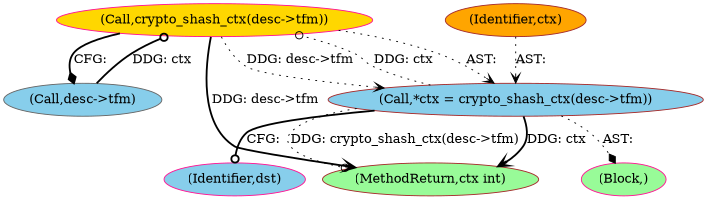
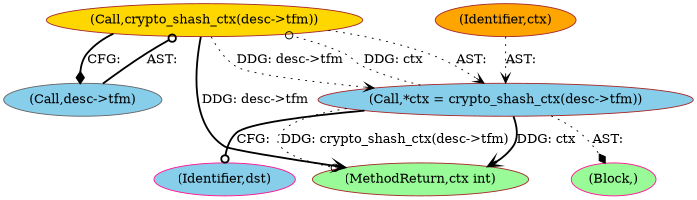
(215, 20) -> (205, 20)
(162, 60) -> (164, 60)
